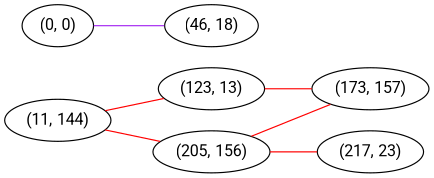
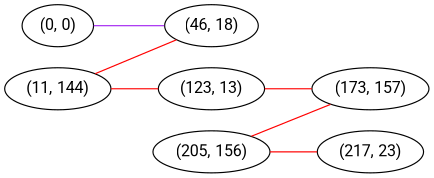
(133, 136) -> (136, 57)
